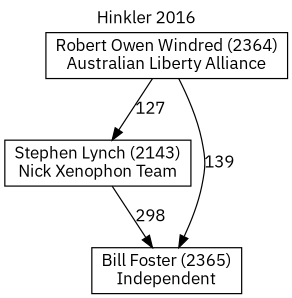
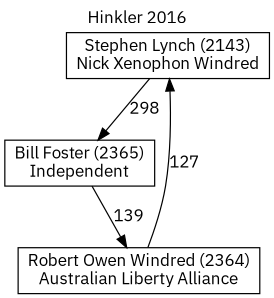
(204, 157) -> (106, 211)
(98, 163) -> (168, 56)
